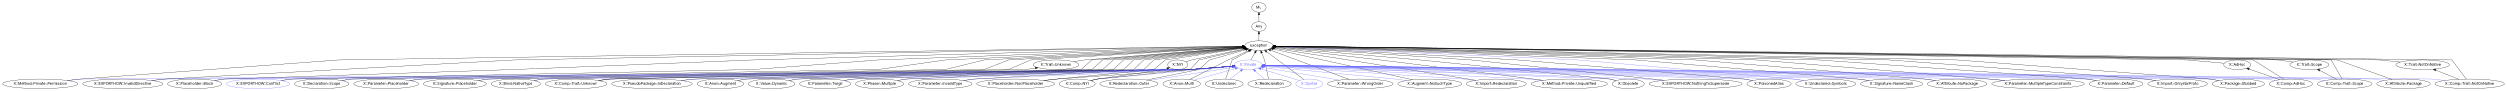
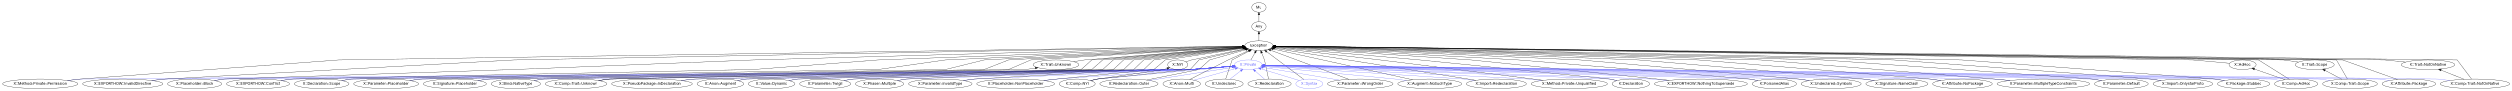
(1540, 58) -> (1543, 58)
(1138, 73) -> (1138, 73)
(258, 84) -> (258, 84)
(1628, 84) -> (1631, 84)
